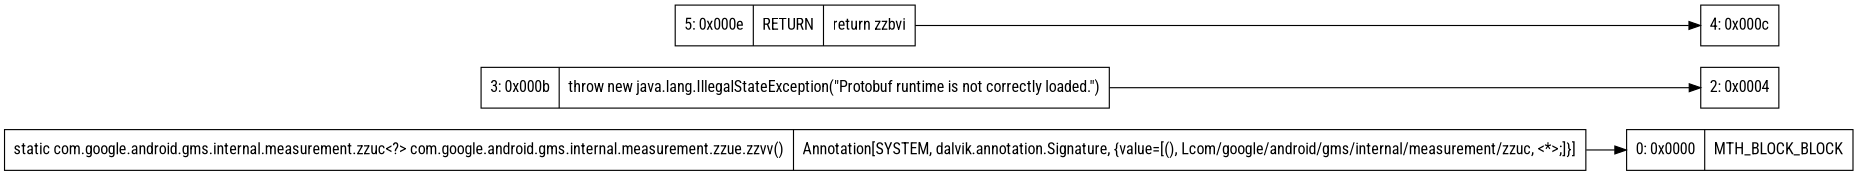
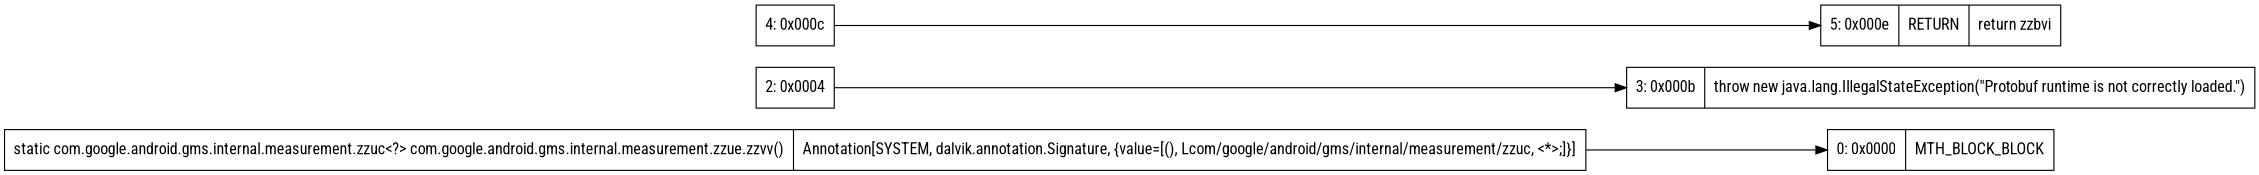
(1302, 25) -> (1322, 25)
(1399, 88) -> (1225, 88)
